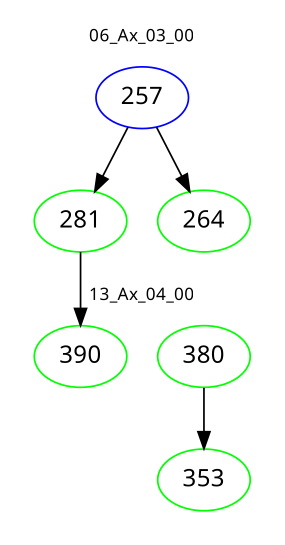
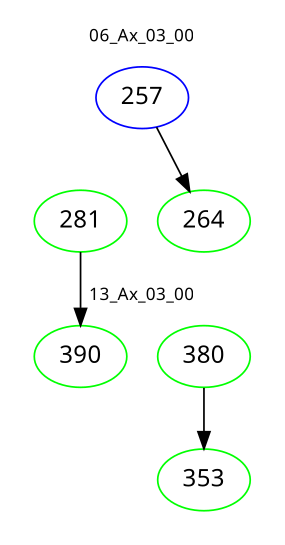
(115, 152) -> none
(142, 296) -> (142, 296)
